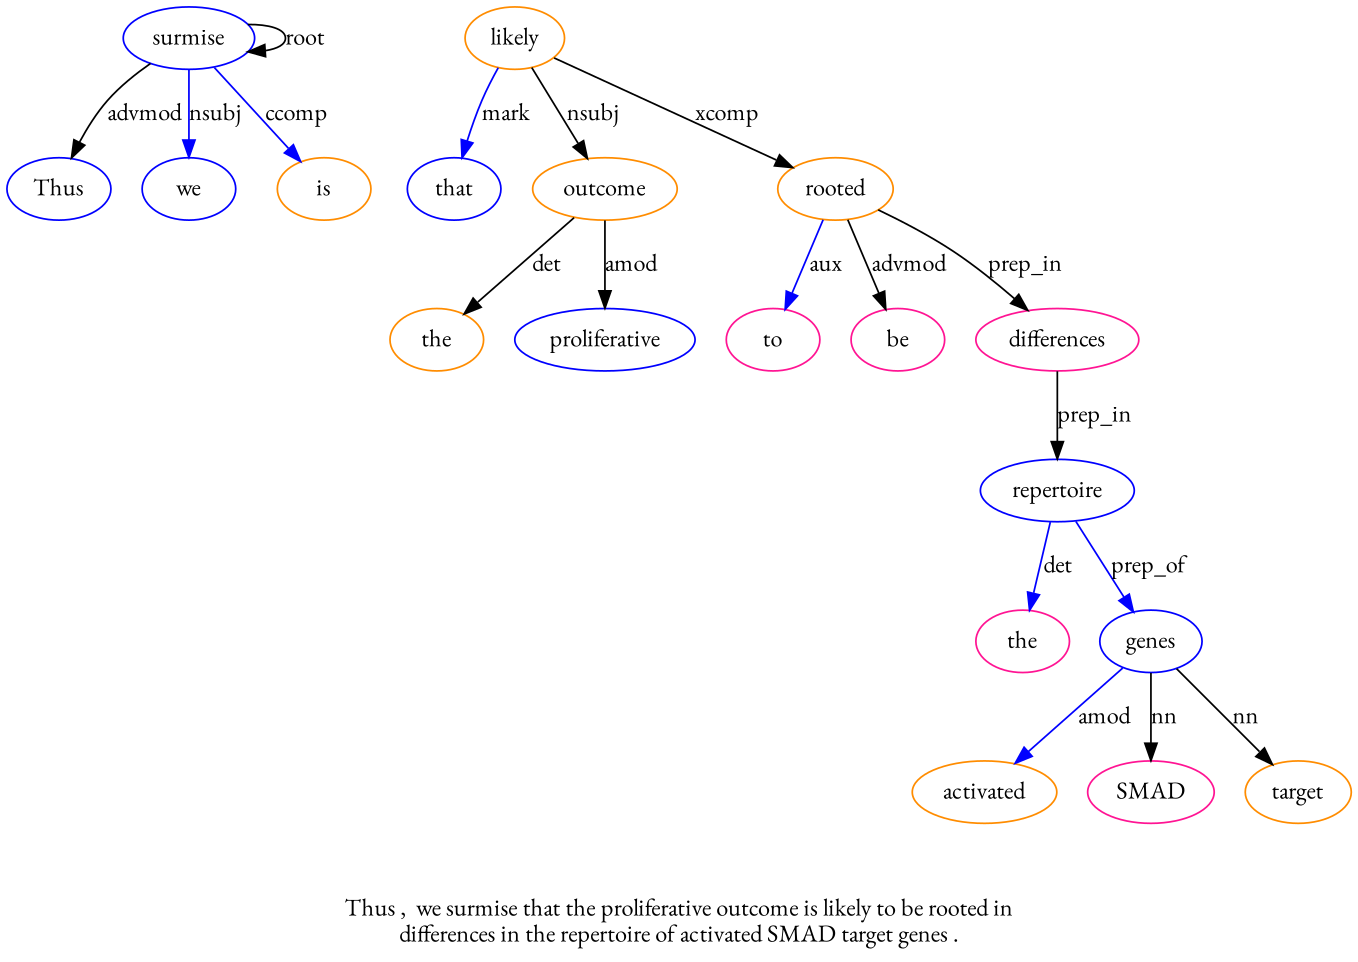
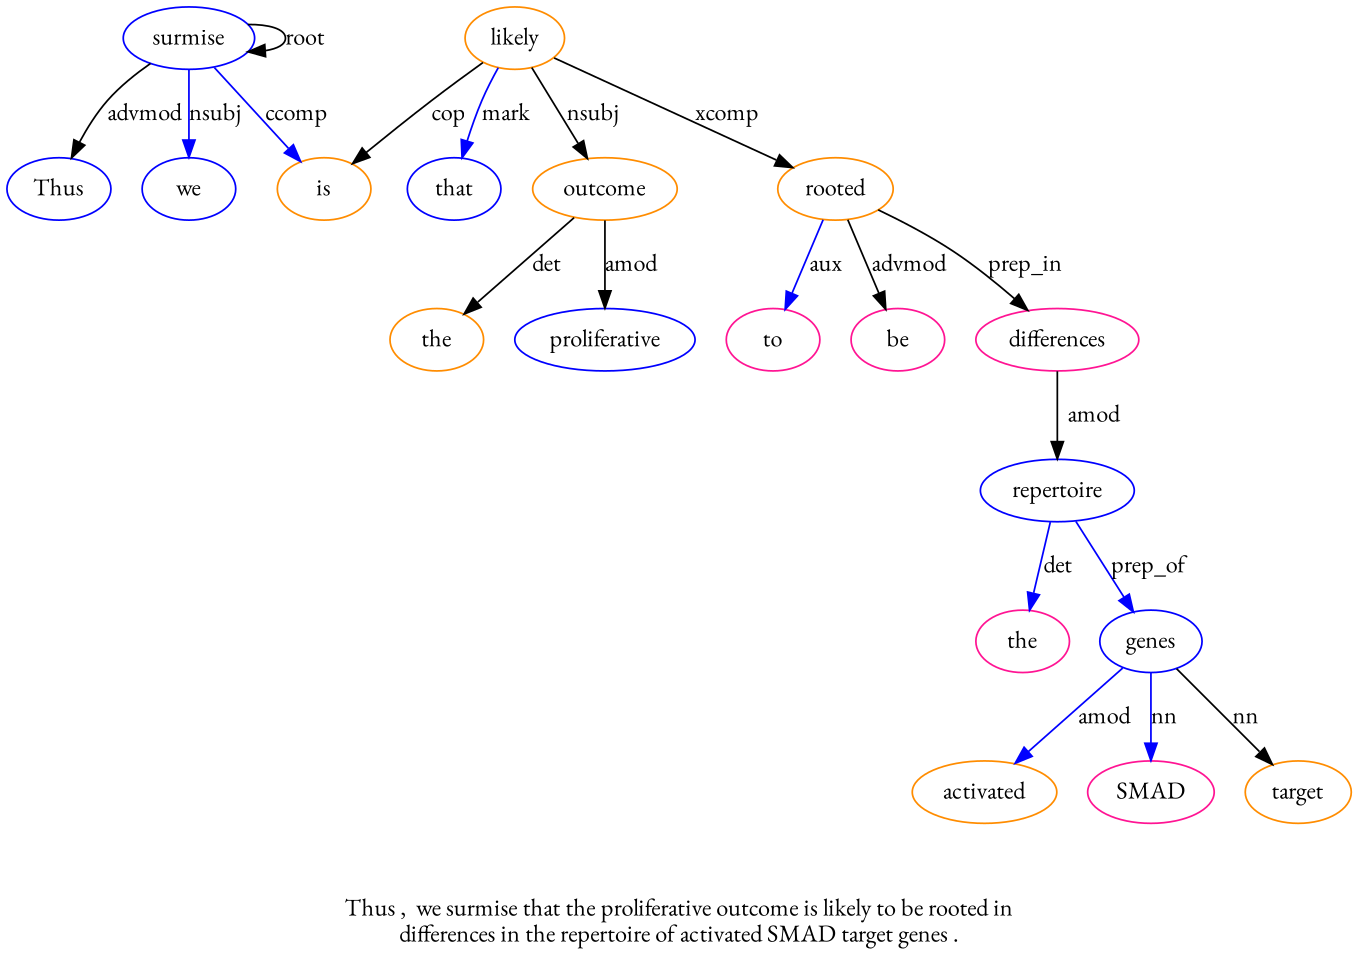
none -> (424, 107)
(1095, 415) -> (1095, 415)
(1151, 708) -> (1151, 708)
